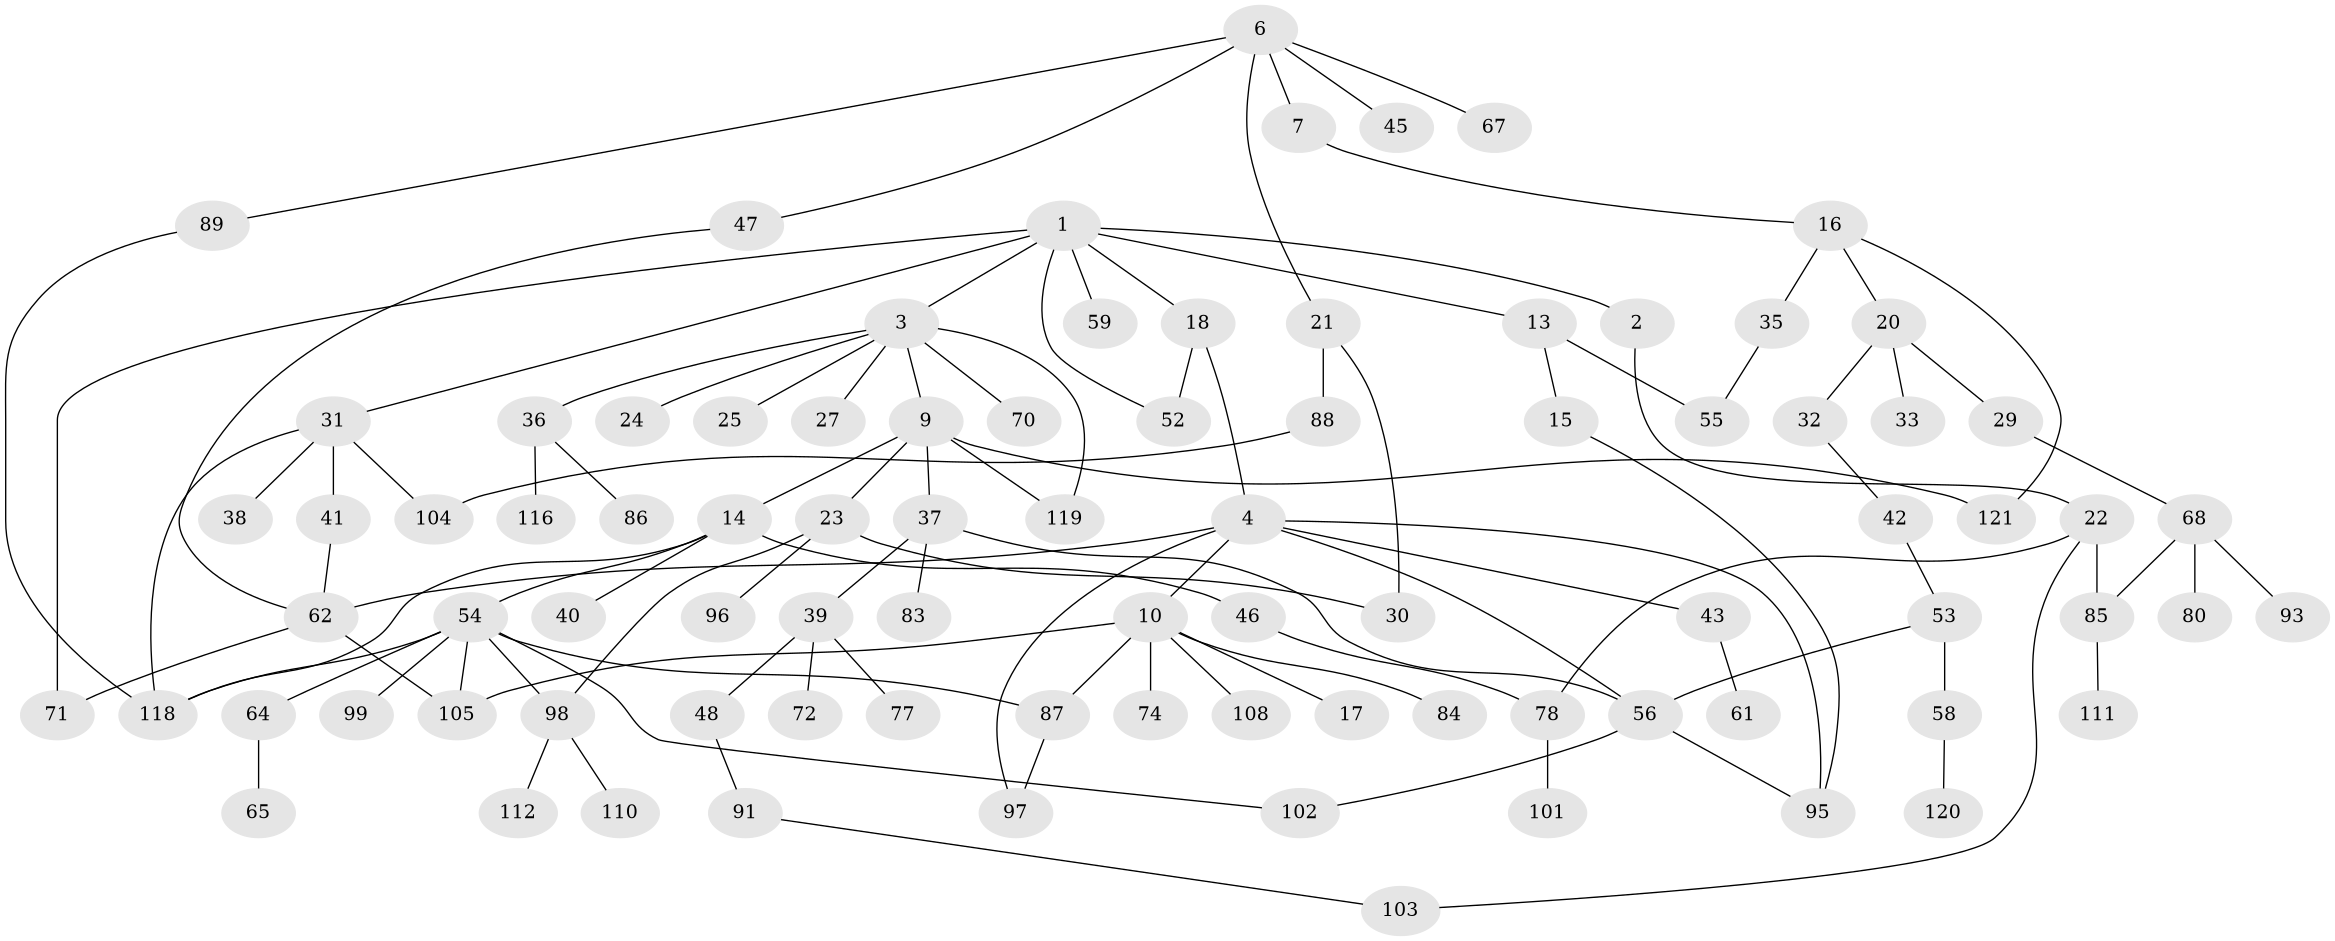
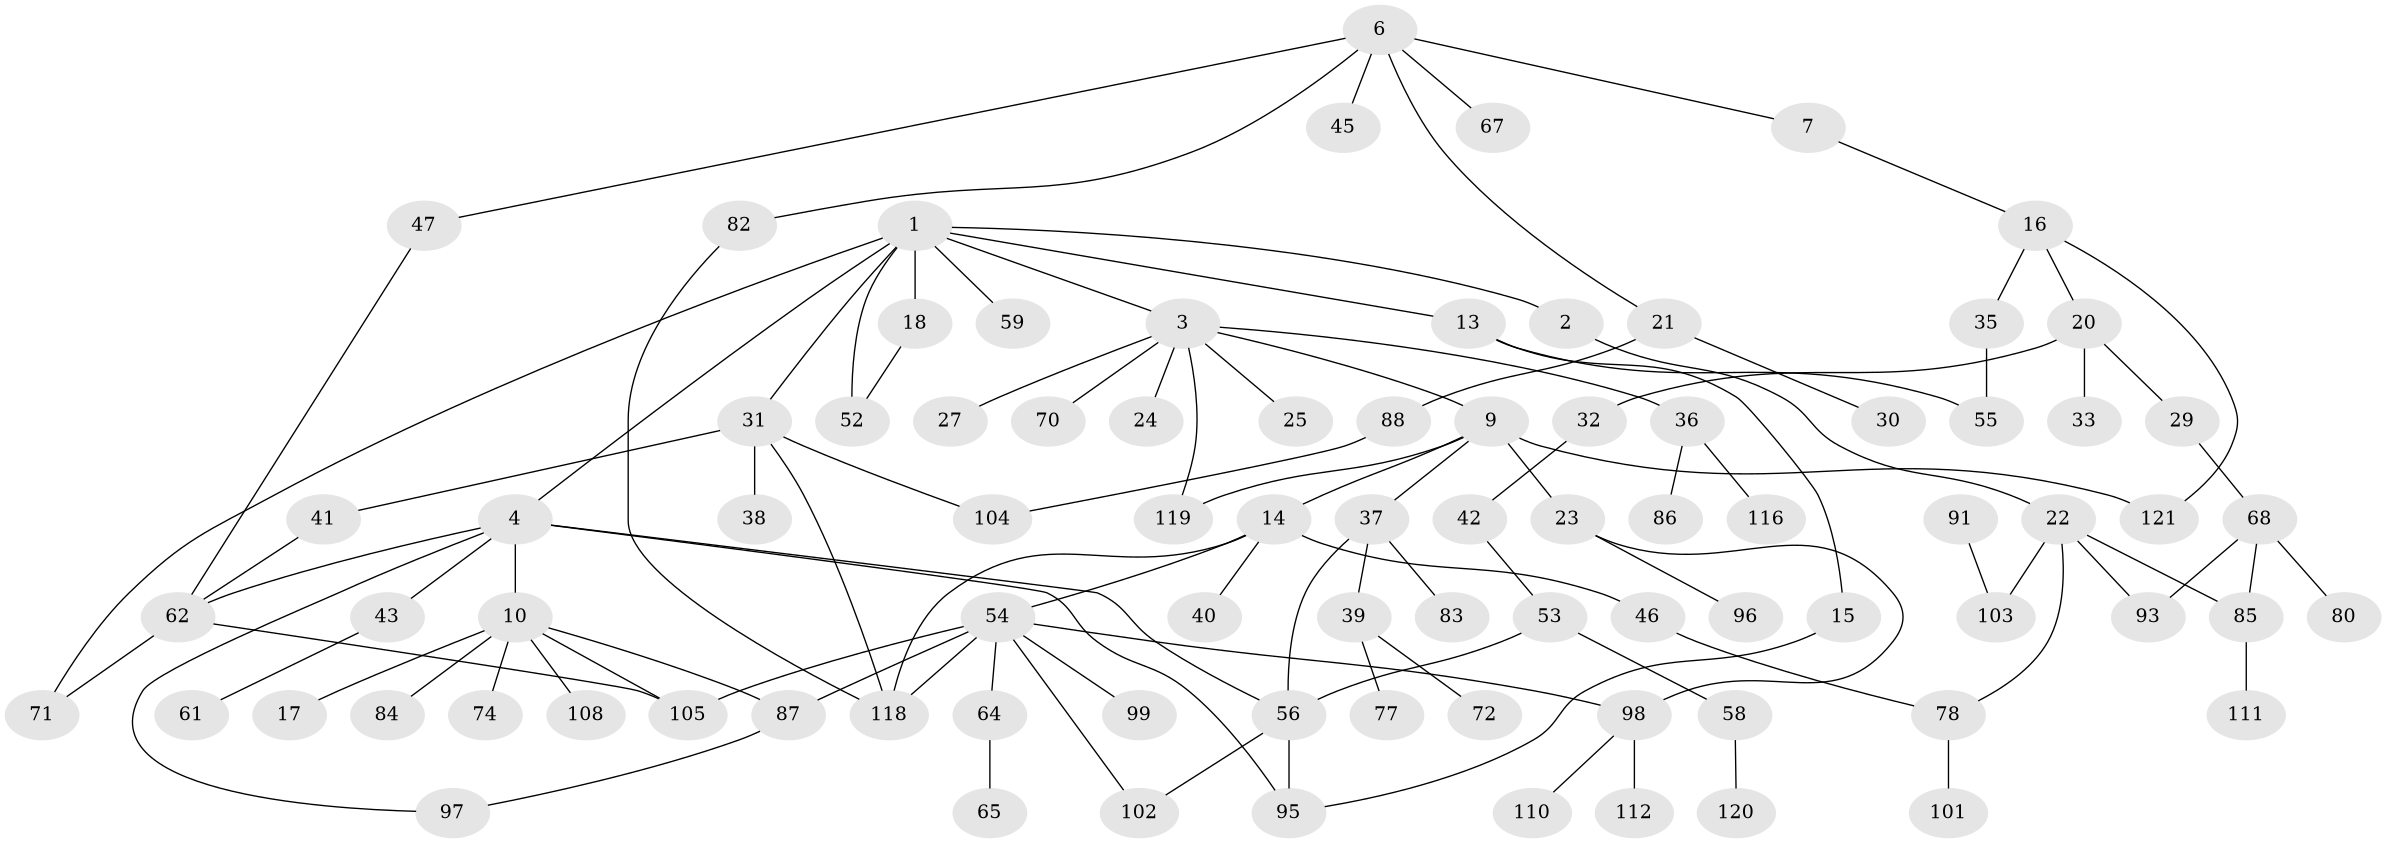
(212, 226) -> (740, 226)
(1229, 420) -> (712, 369)
none -> (2103, 568)
(1200, 581) -> none
(707, 715) -> none
